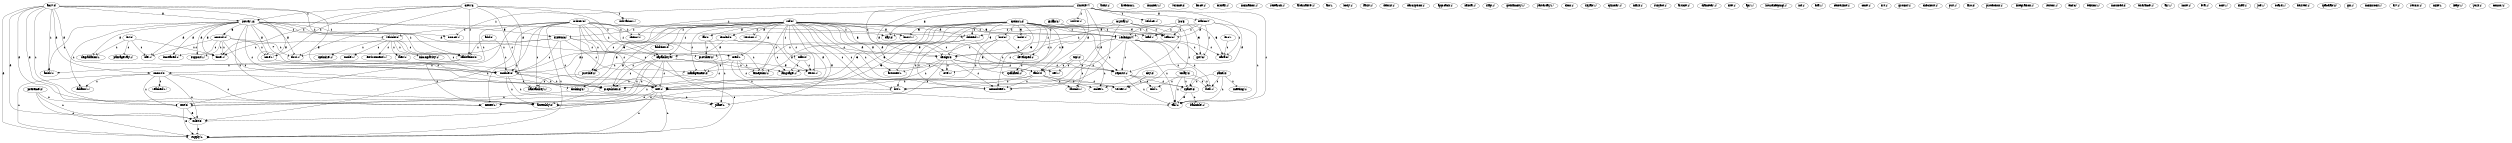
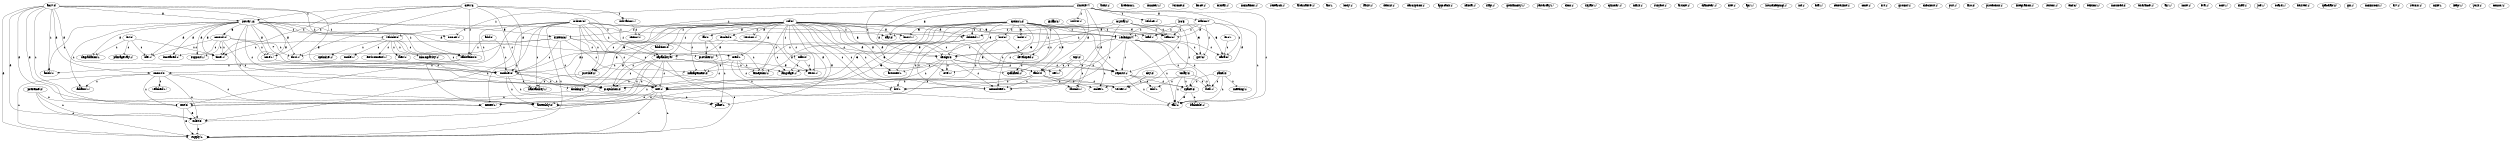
(880, 25) -> (880, 25)
(1115, 26) -> (1162, 31)
(618, 27) -> (635, 29)
